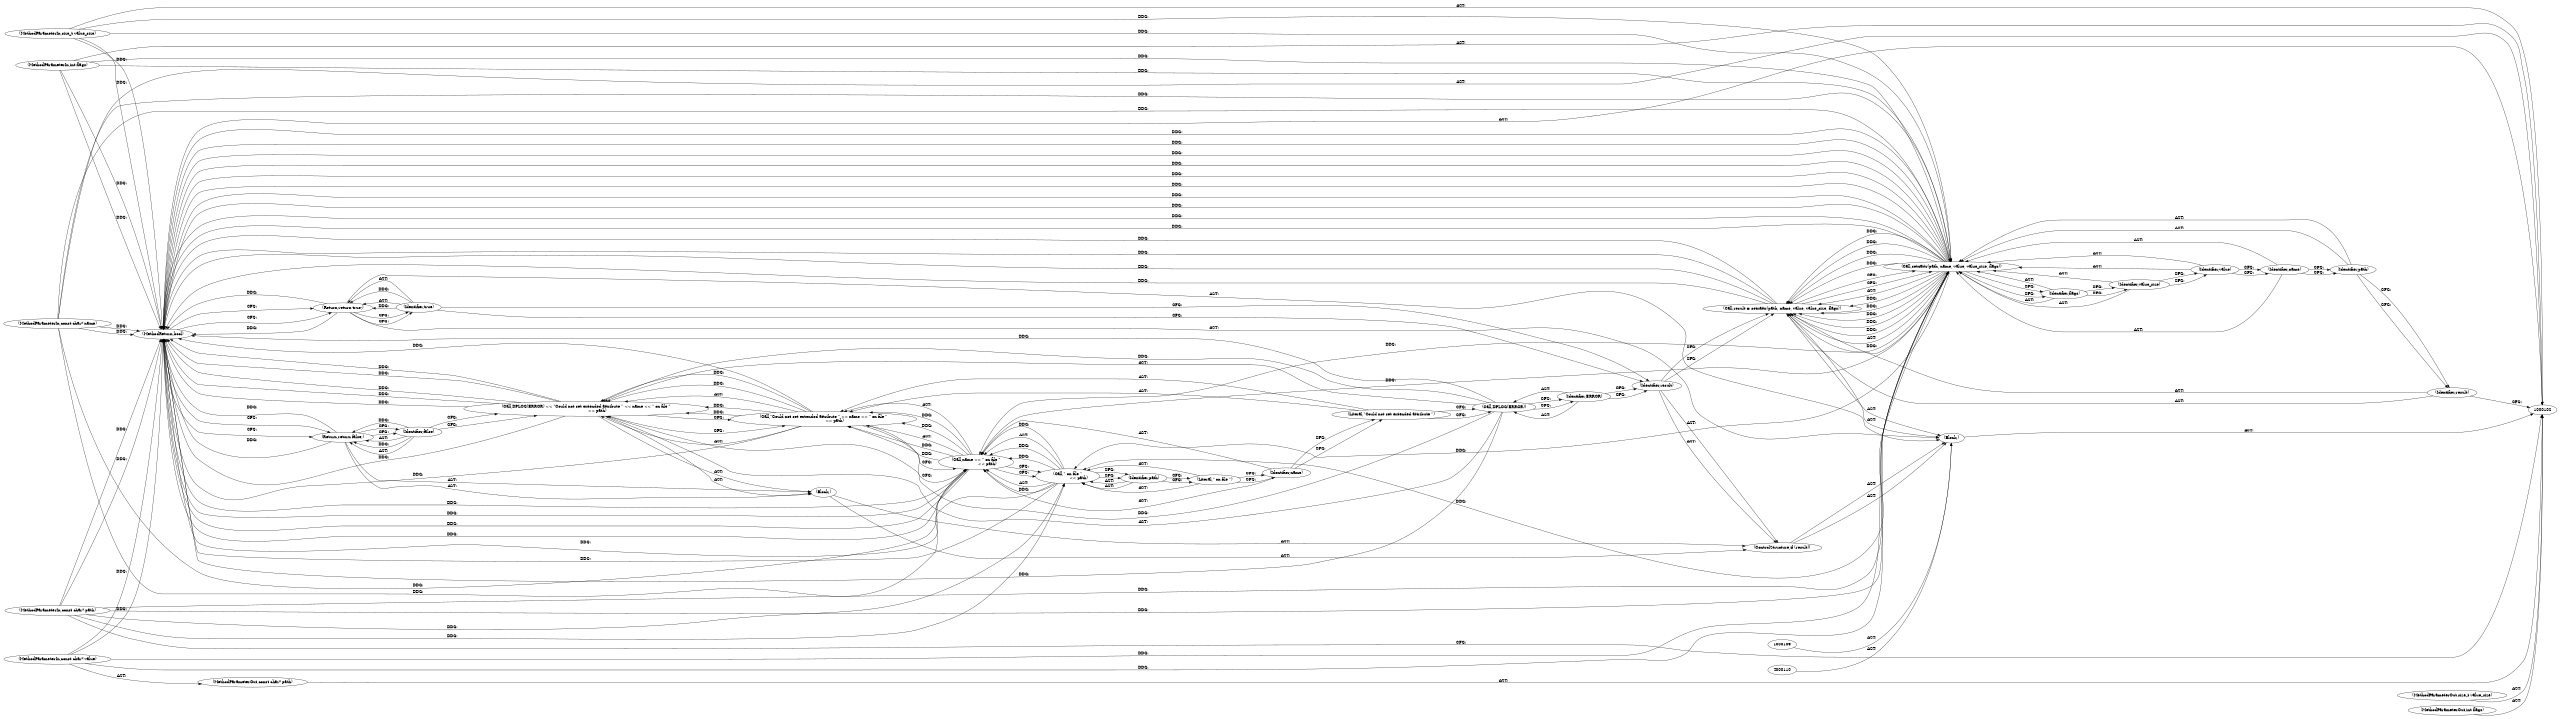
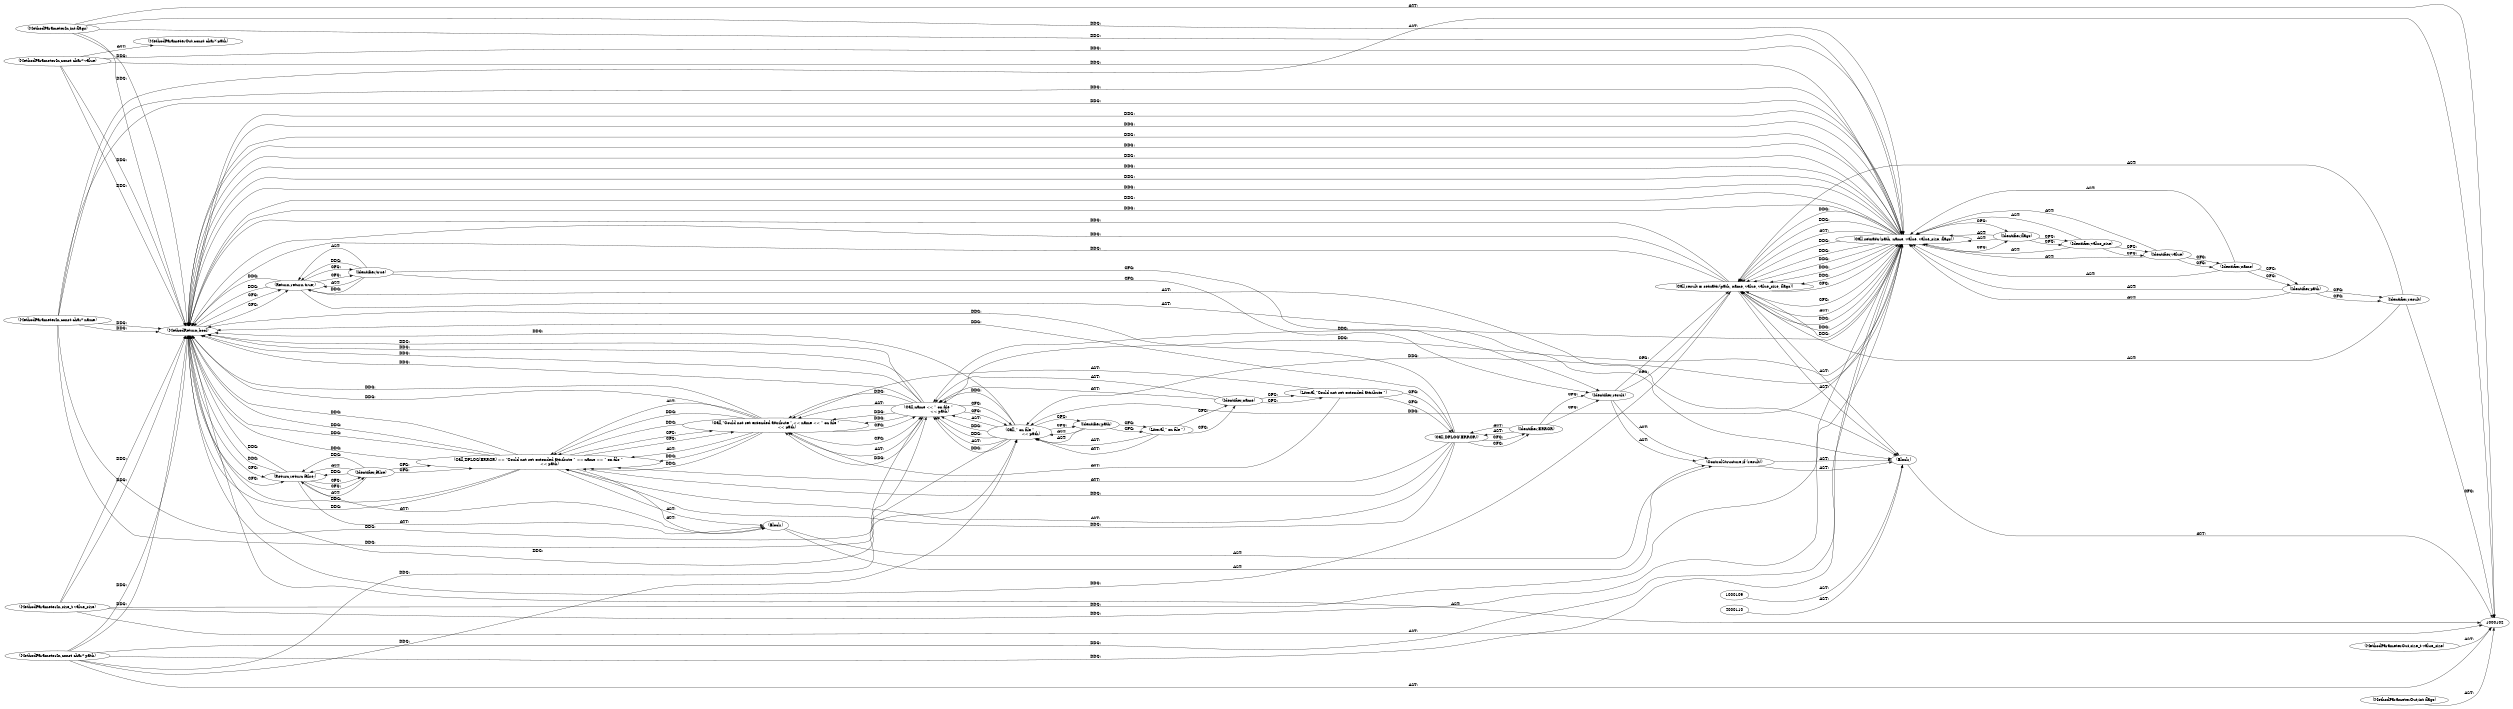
(1462, 643) -> (1414, 685)
(1541, 683) -> none
